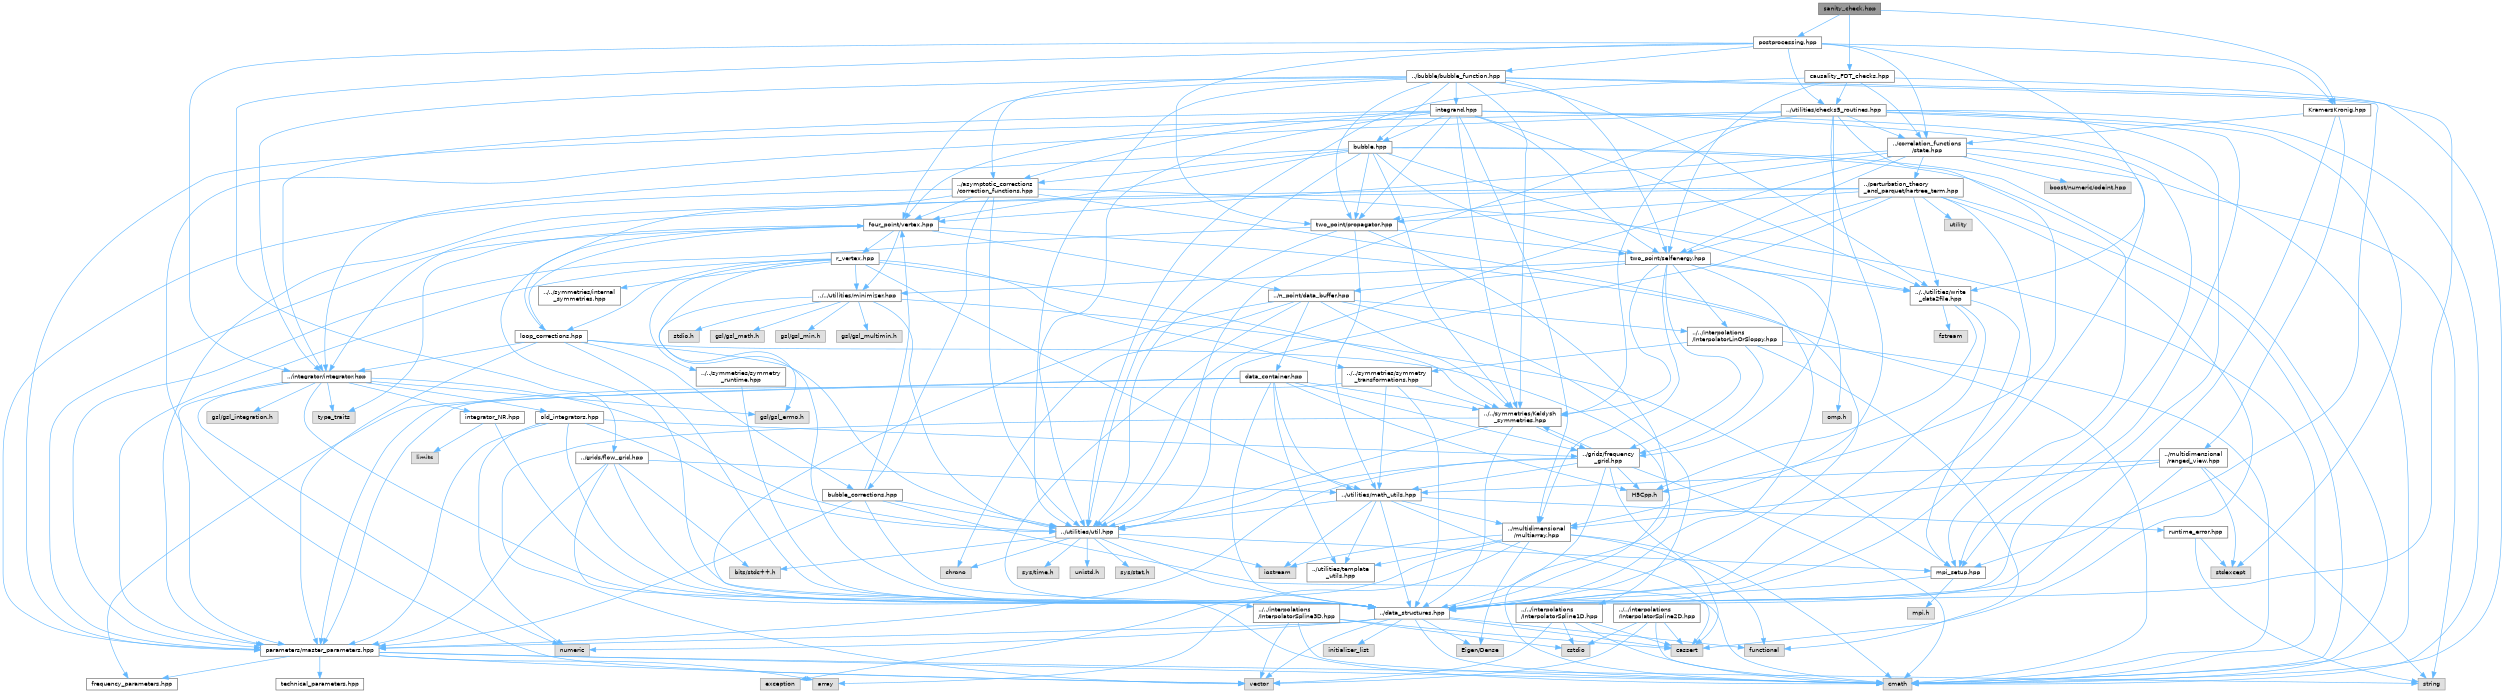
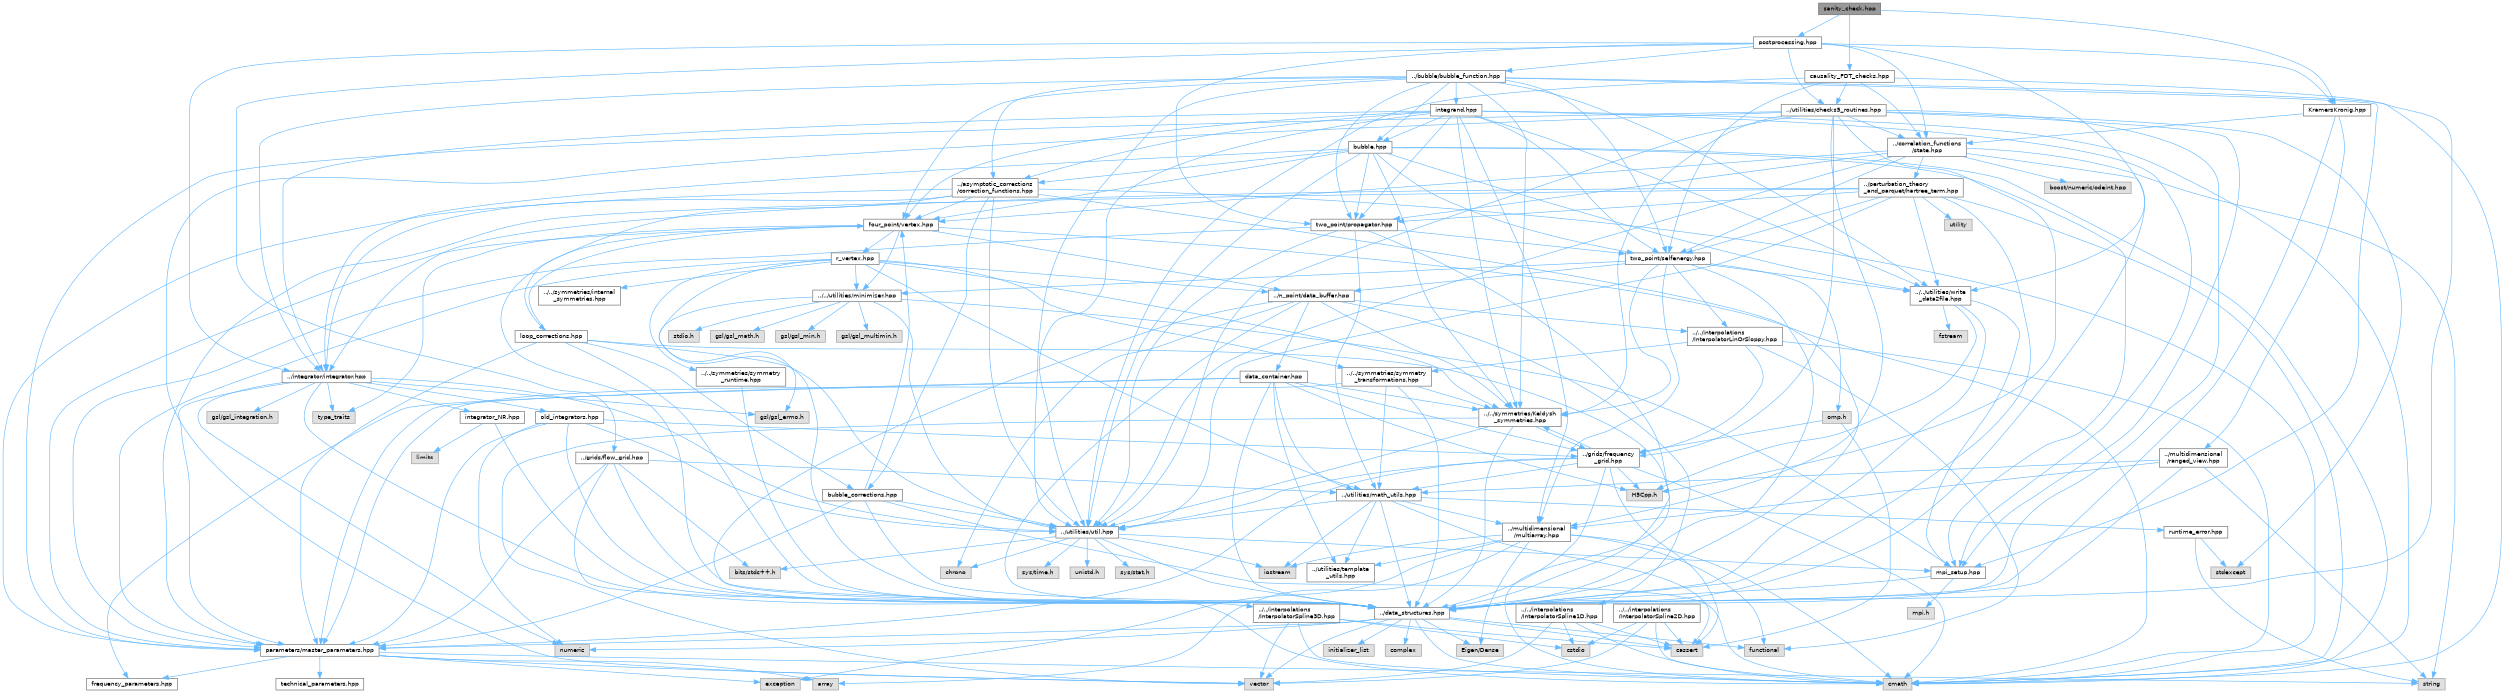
(696, 274) -> (1071, 276)
(445, 357) -> (720, 200)
(1735, 365) -> (1738, 435)
(2478, 407) -> none
(2229, 510) -> none
(2198, 517) -> (1881, 590)
none -> (1403, 650)
(1128, 668) -> (566, 669)
